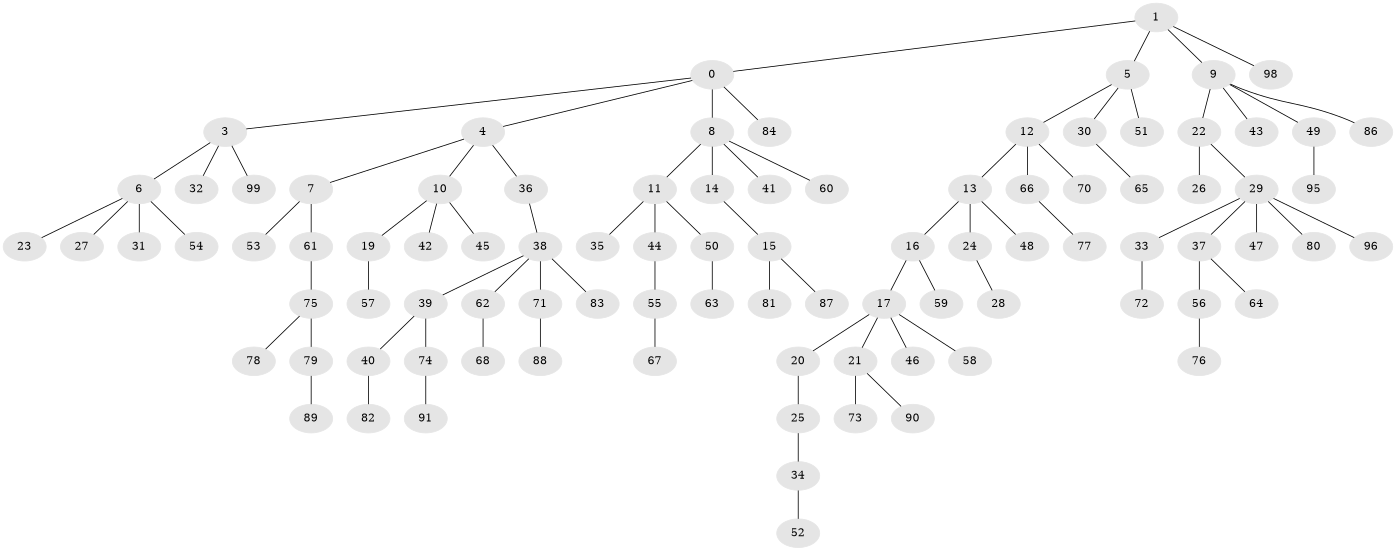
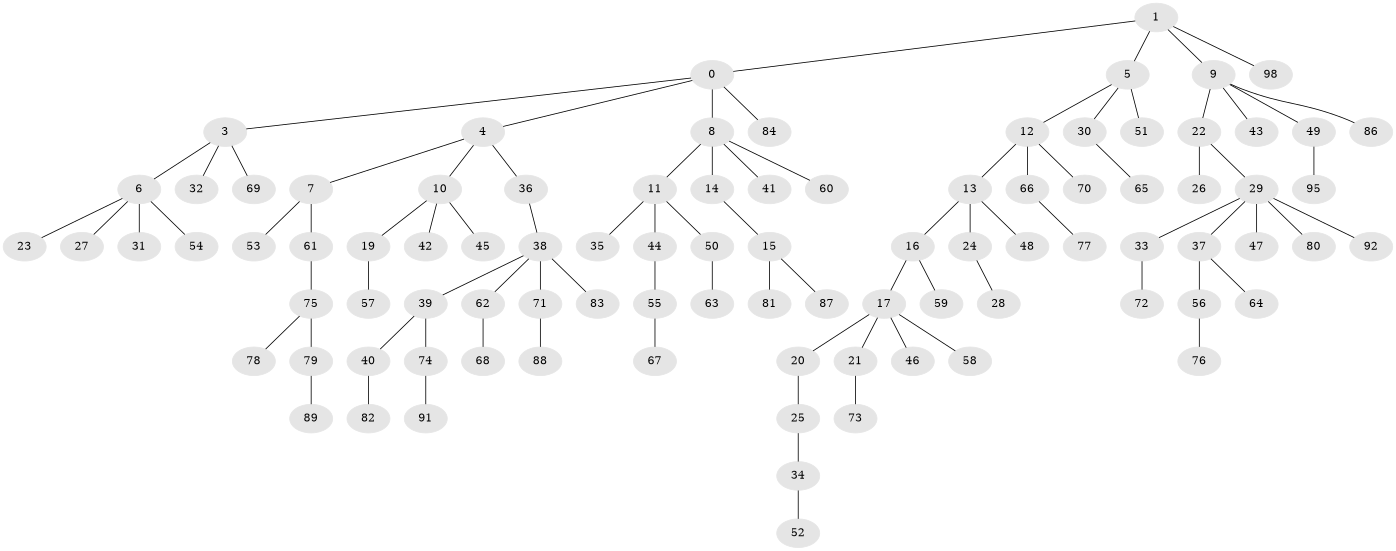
(254, 189) -> (254, 189)
(1371, 247) -> (1371, 247)
(913, 419) -> none
